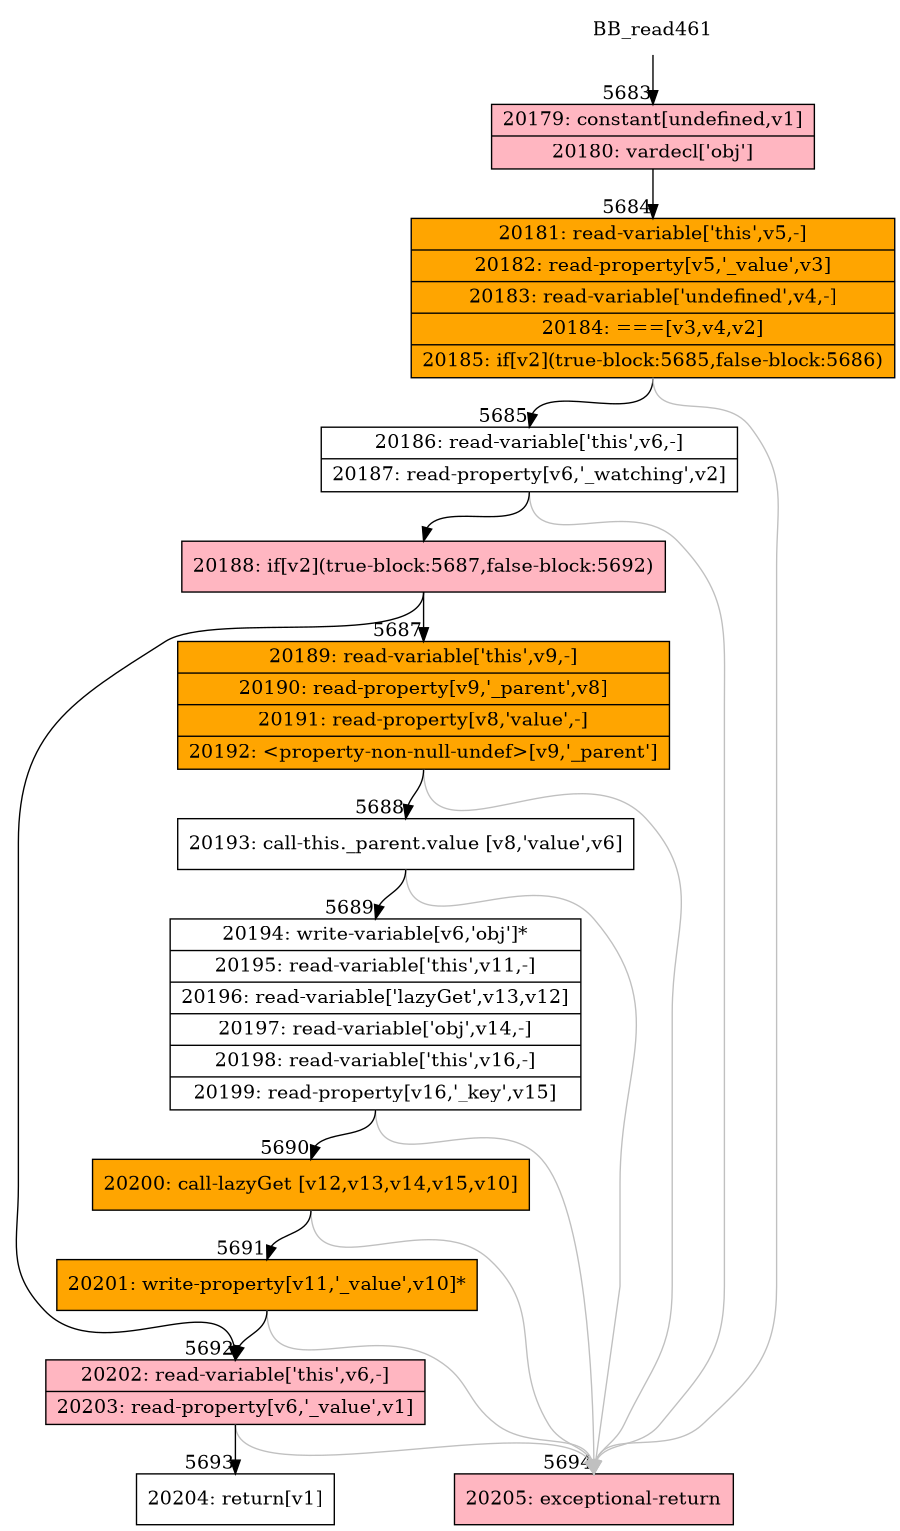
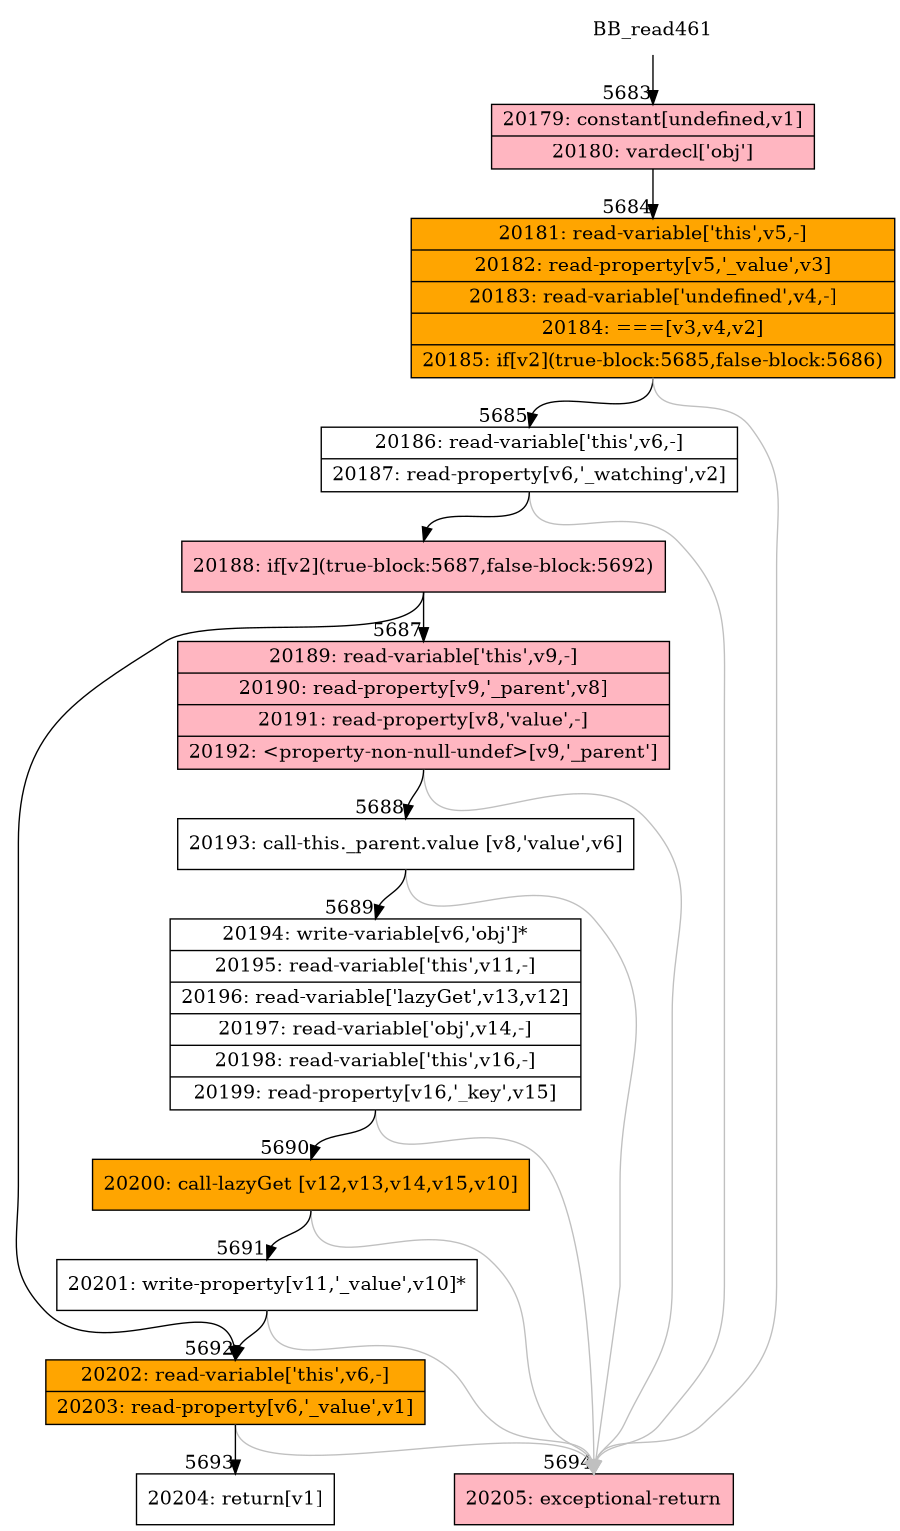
(424, 705) -> (424, 705)
(267, 1285) -> (267, 1285)
(235, 1392) -> (235, 1392)
